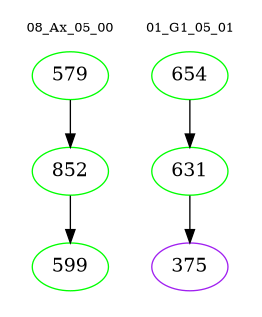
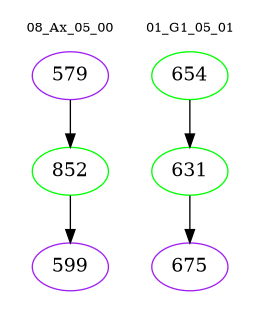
(70, 76) -> (70, 76)
(70, 267) -> (70, 267)
(190, 267) -> (190, 267)
